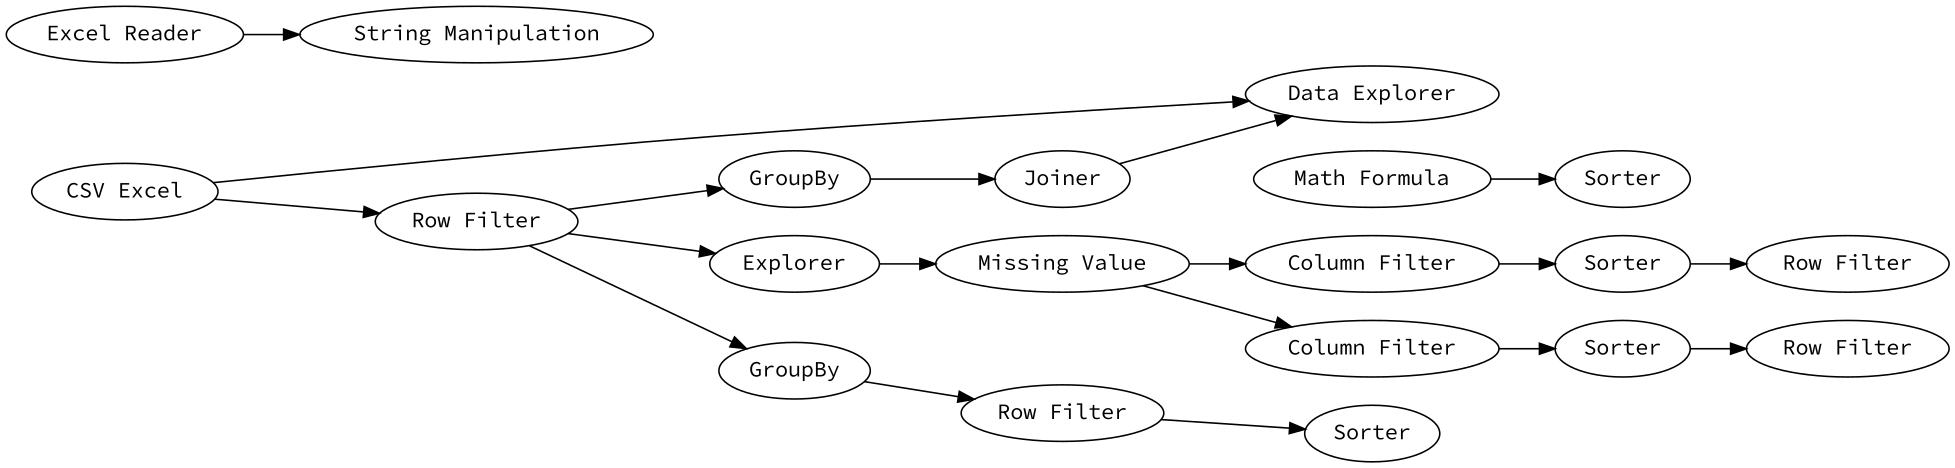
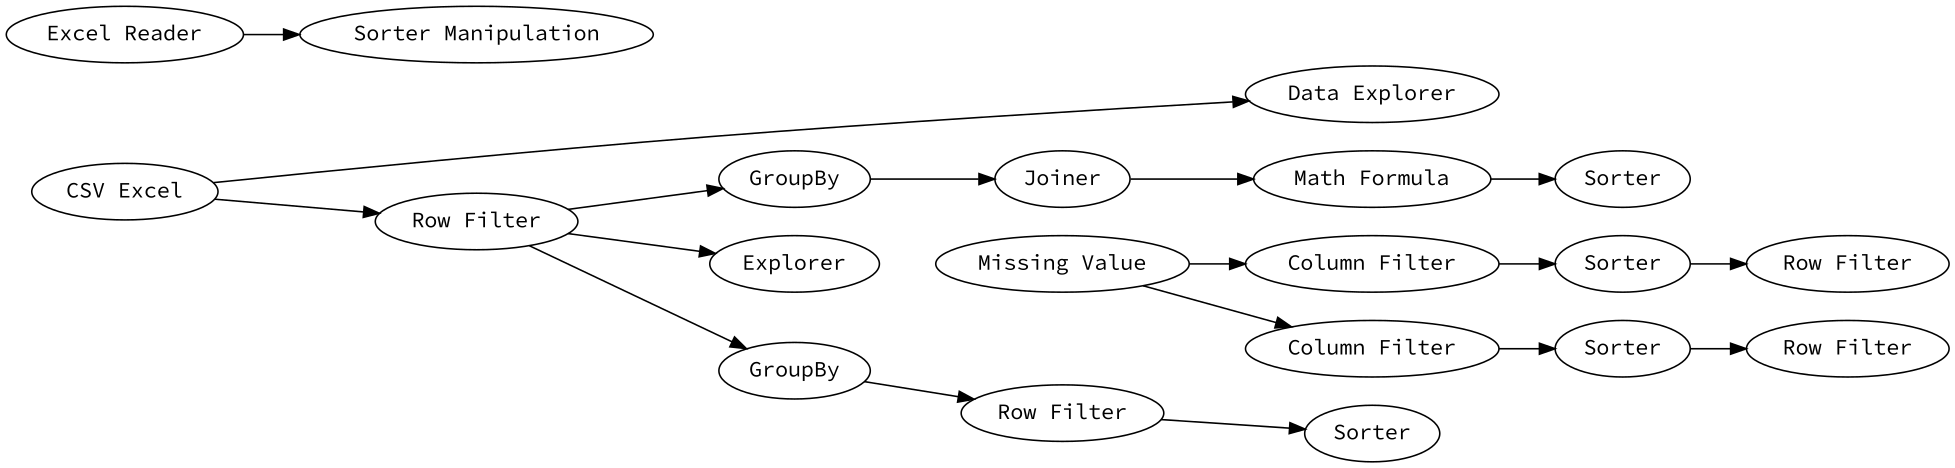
(477, 35) -> (477, 35)
(1198, 142) -> (1184, 179)
(900, 264) -> none
